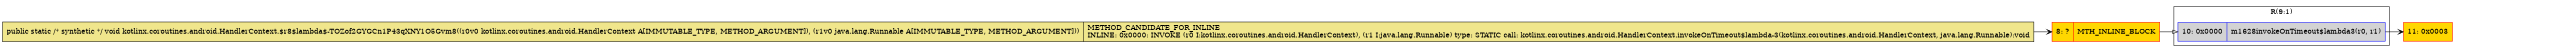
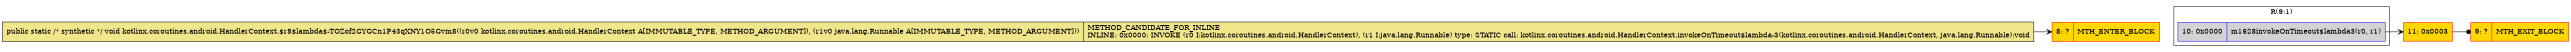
(2117, 32) -> (2116, 32)
(2166, 32) -> none
none -> (2520, 32)
